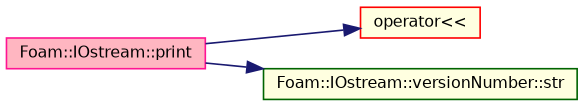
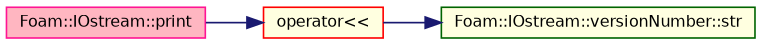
(226, 65) -> (404, 23)
